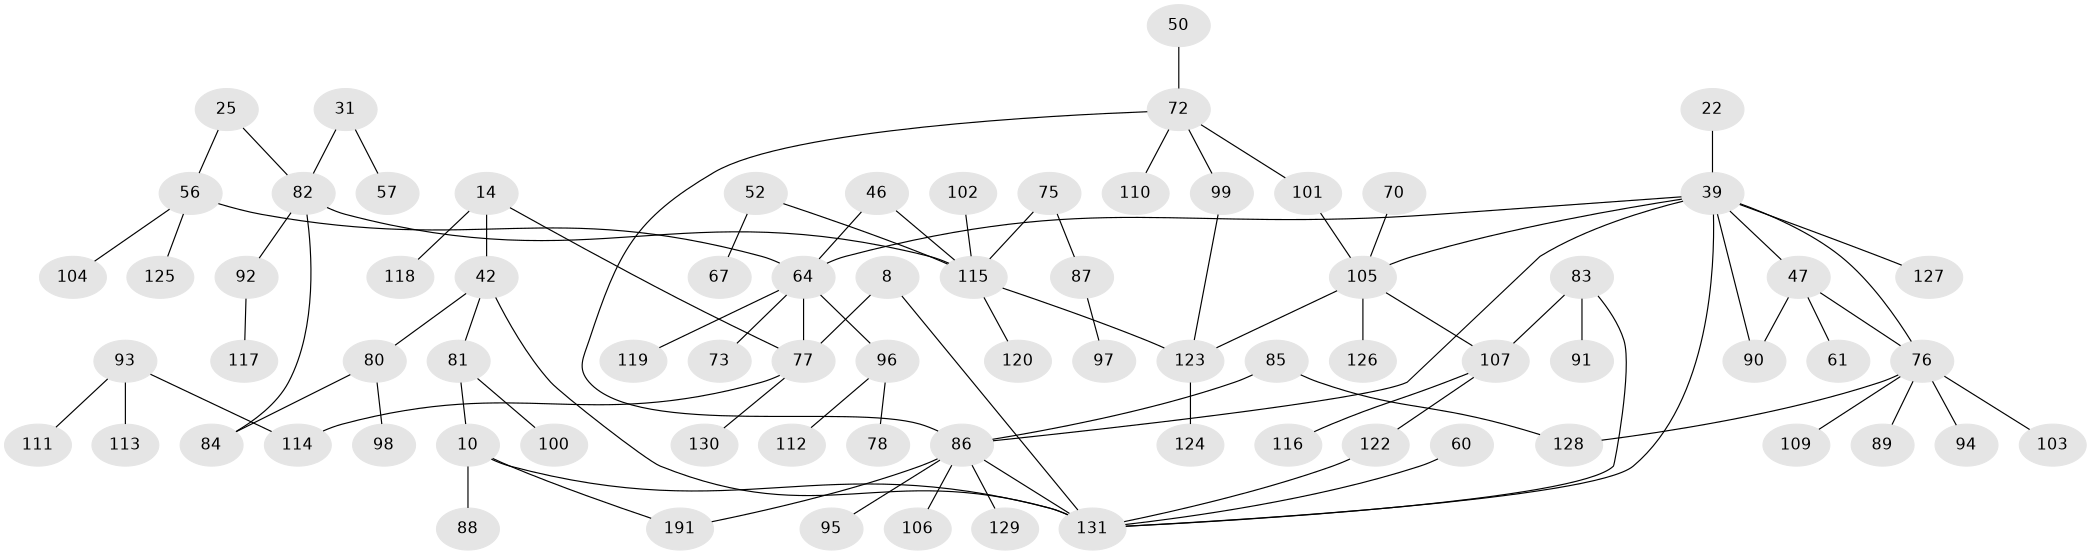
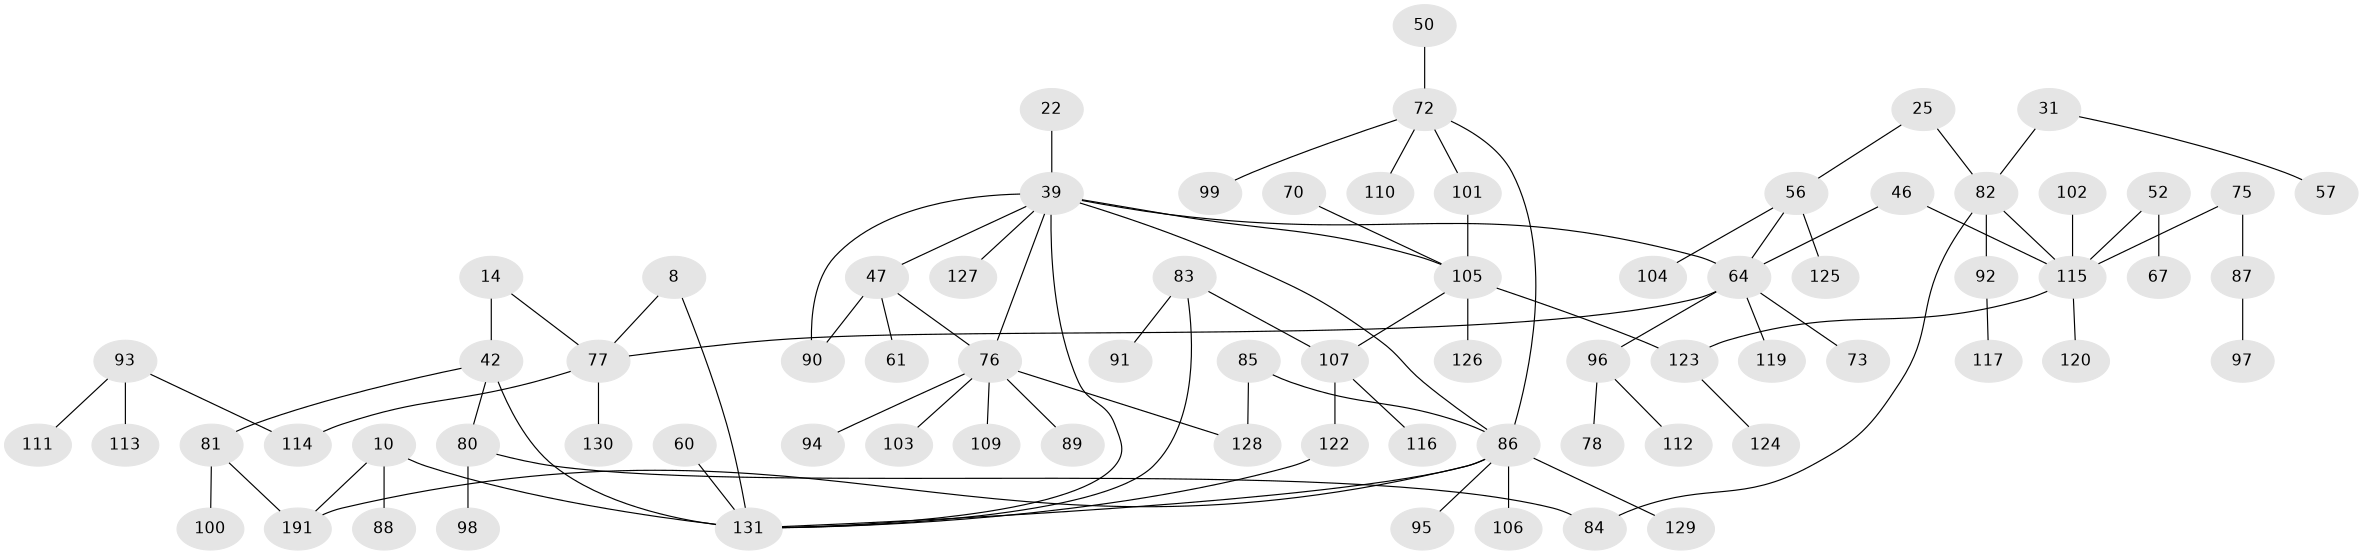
(400, 277) -> none
(1206, 277) -> none
(463, 397) -> (255, 487)
